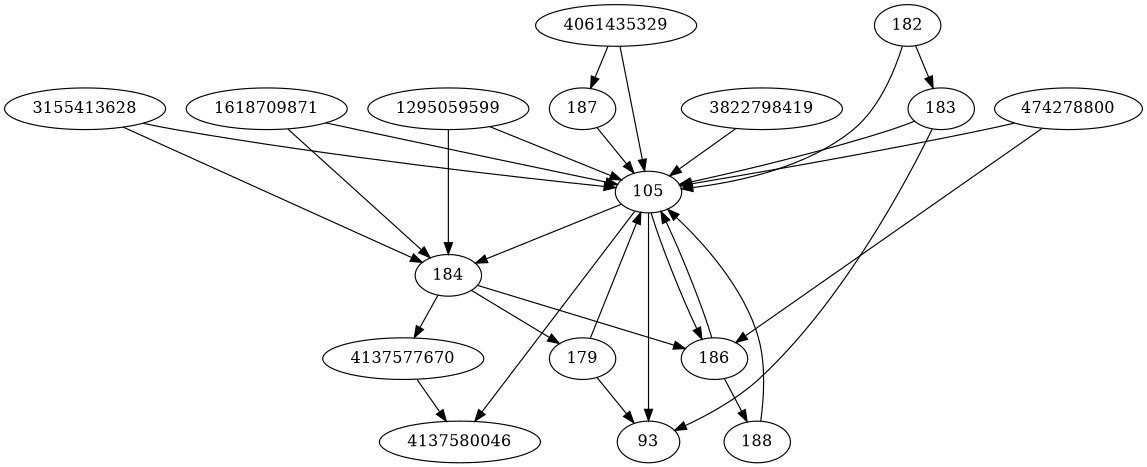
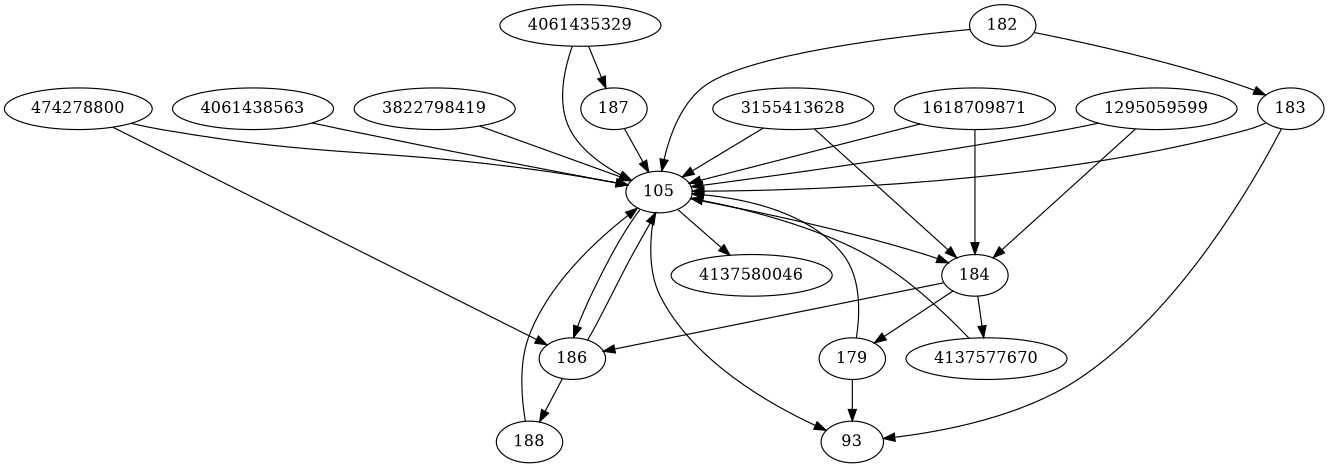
none -> (253, 109)
(428, 395) -> (848, 246)
